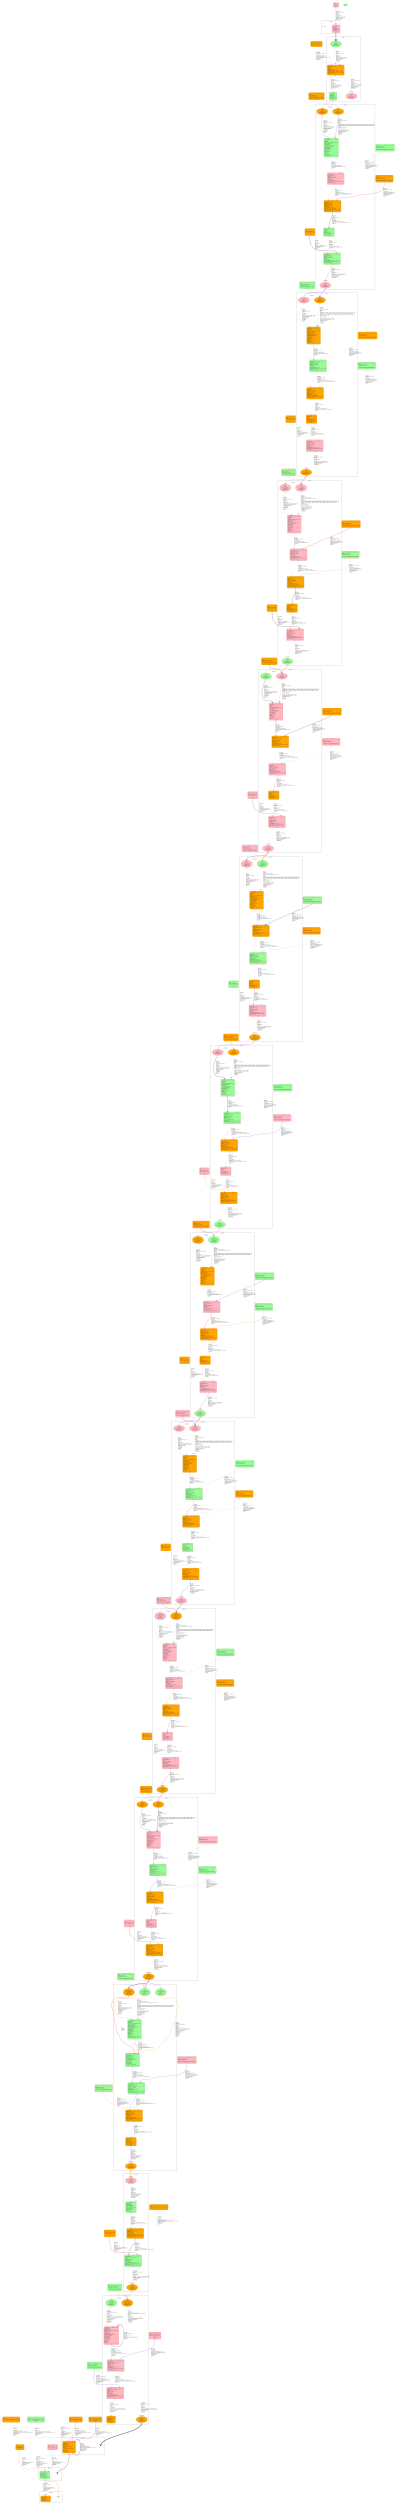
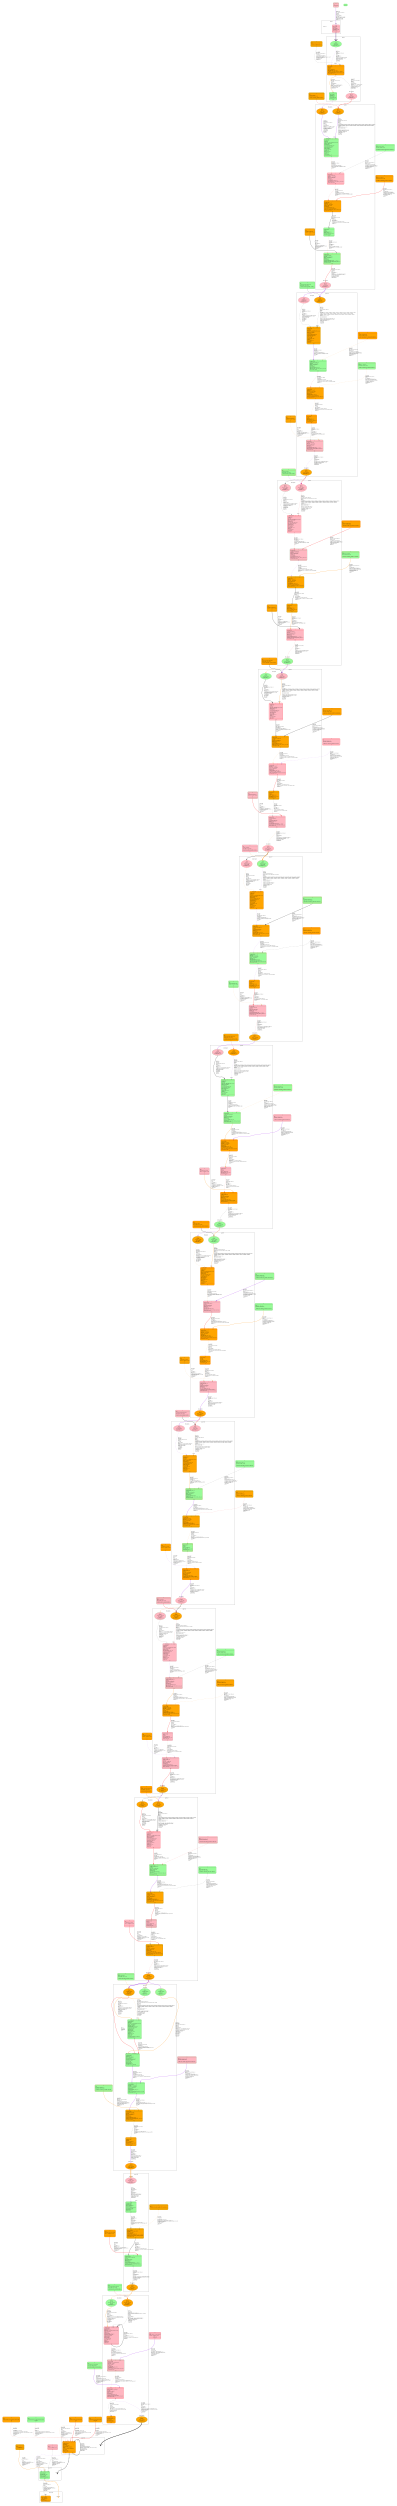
none -> (345, 104)
(200, 1414) -> (200, 1414)
